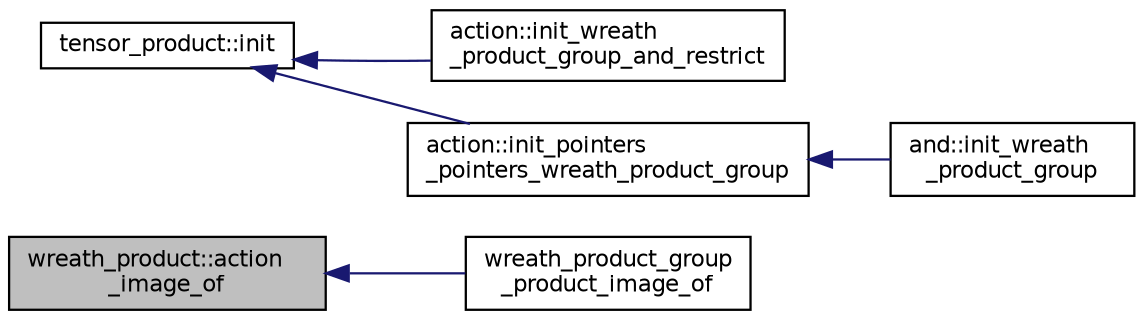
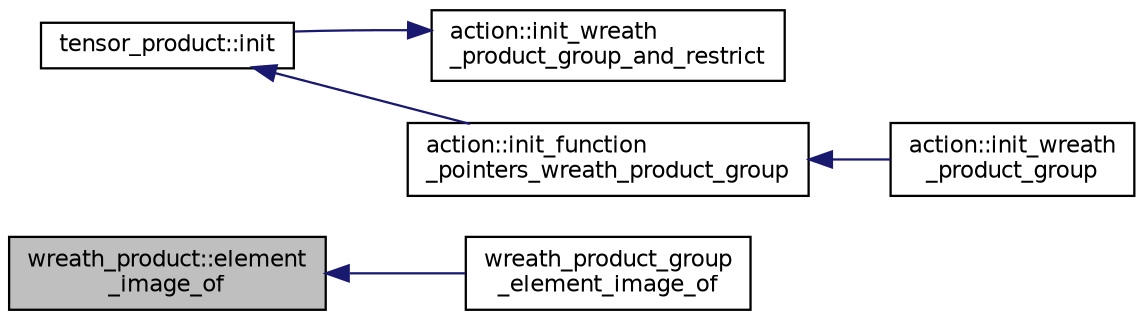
(374, 61) -> (351, 30)
(608, 159) -> (608, 159)
(1012, 159) -> (1012, 159)
(167, 273) -> (167, 273)
(608, 273) -> (608, 273)
